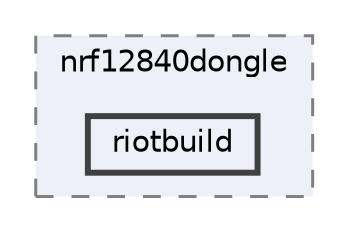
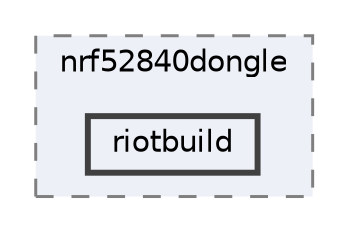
(174, 64) -> (174, 64)
